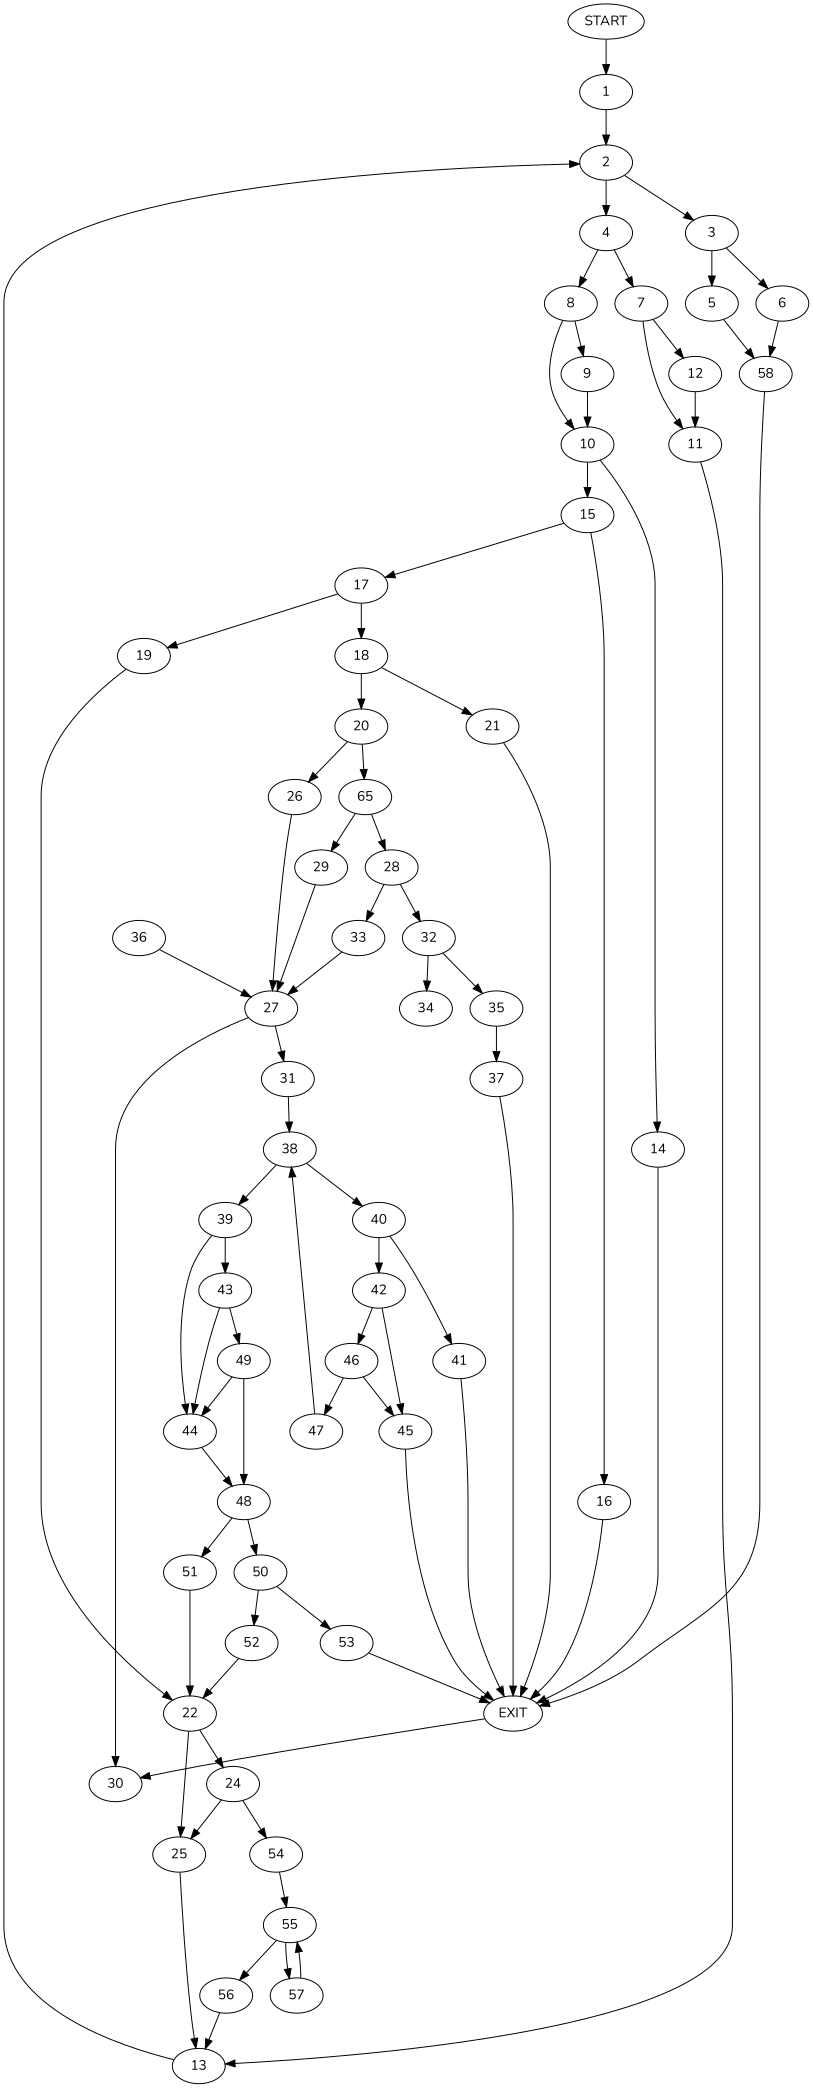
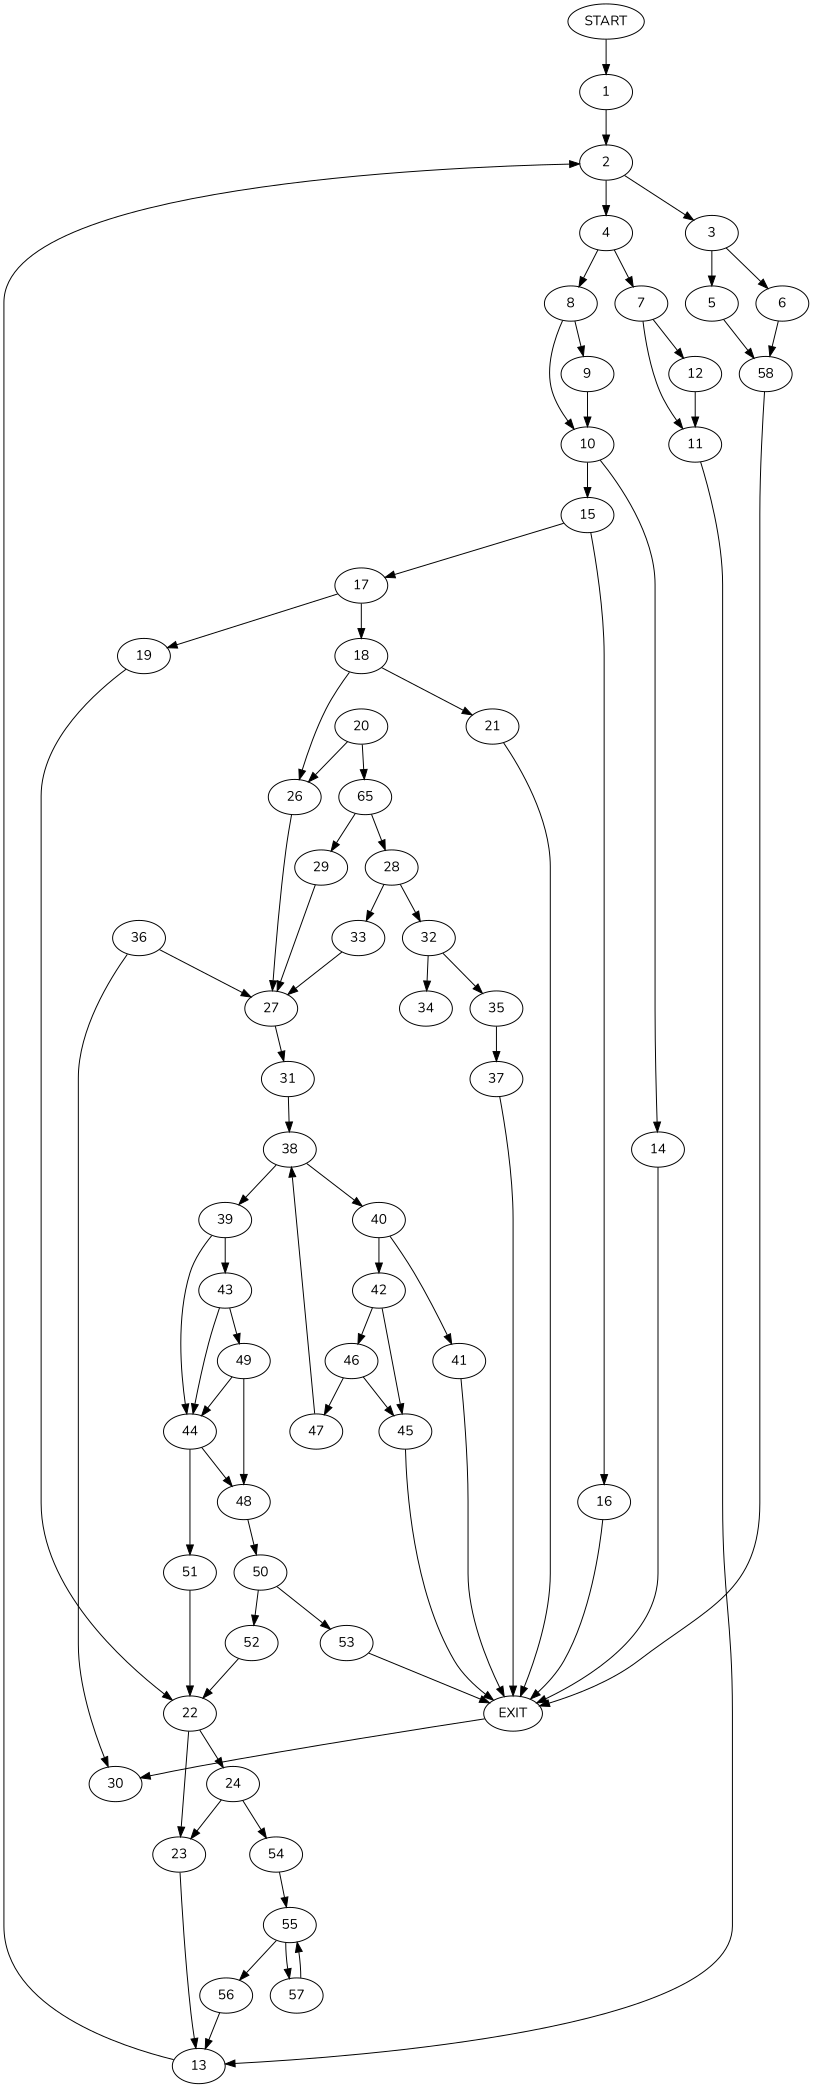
(361, 686) -> (321, 719)
(116, 1354) -> (78, 1352)
(220, 1533) -> (190, 1497)
(179, 1855) -> (179, 1855)
